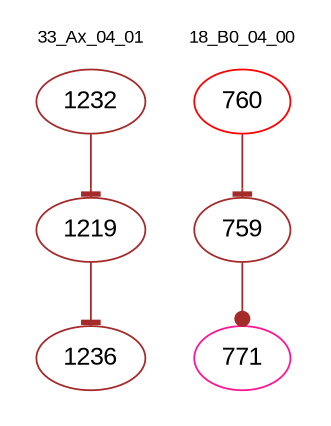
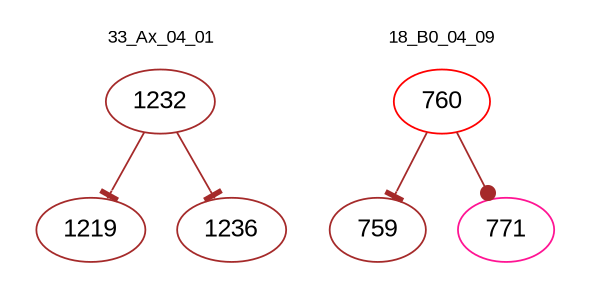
(242, 38) -> (442, 38)
(242, 287) -> (471, 159)
(91, 290) -> (194, 161)
